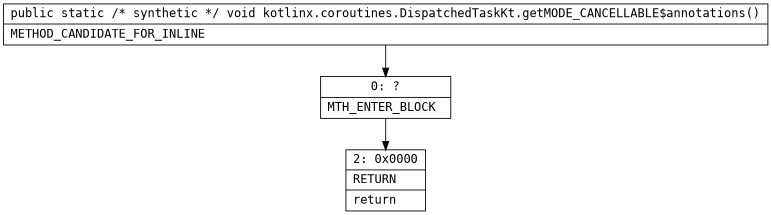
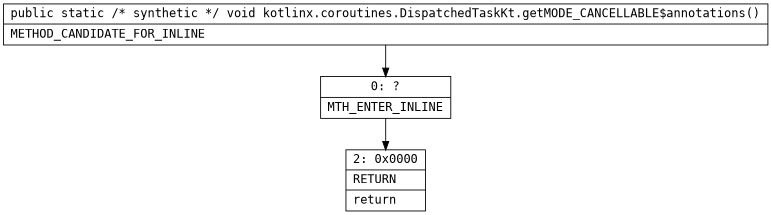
(382, 107) -> (386, 107)
